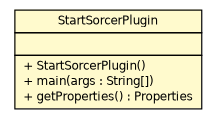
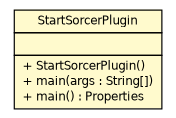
(108, 97) -> (84, 97)
